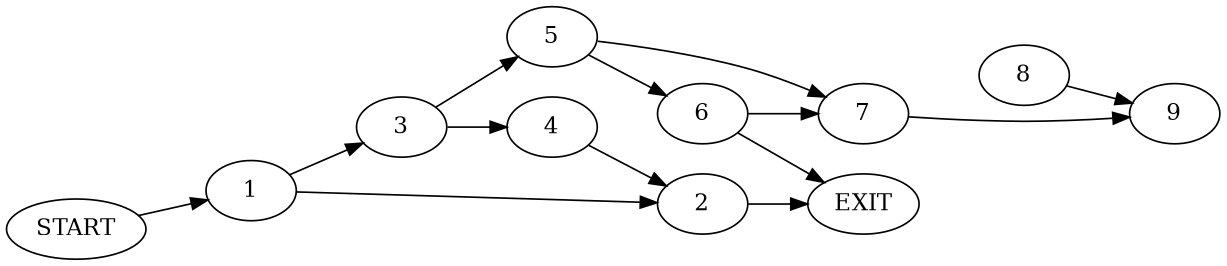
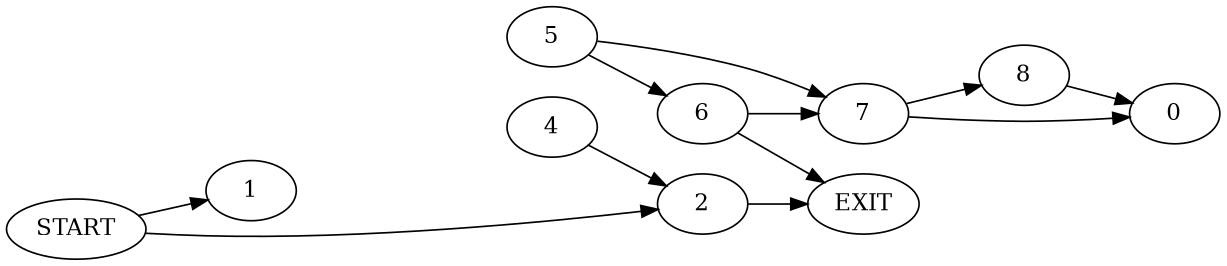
none -> (936, 96)
(1175, 114) -> (1175, 114)
(402, 127) -> none
(468, 197) -> (394, 232)
